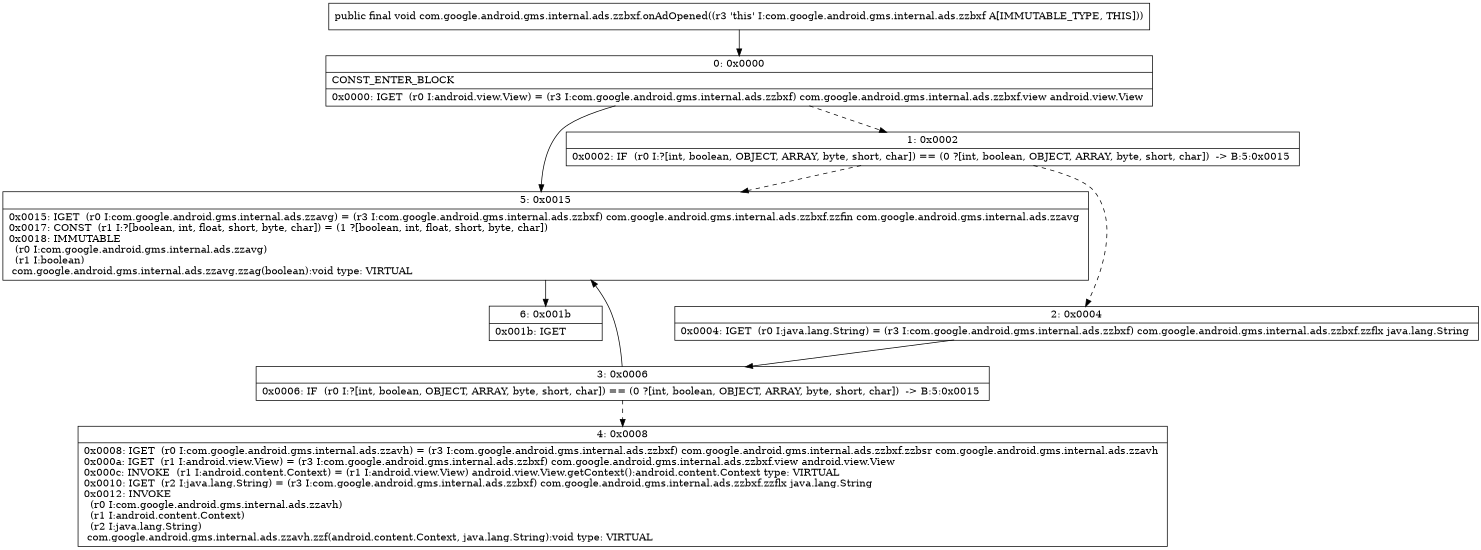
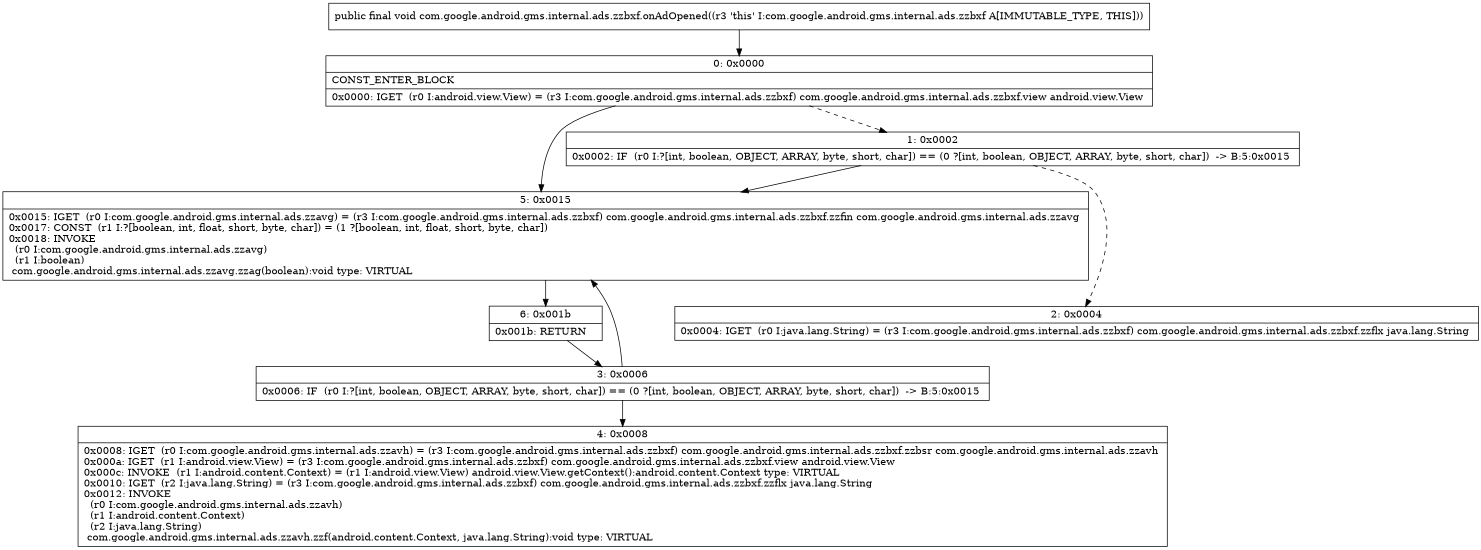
(805, 178) -> (805, 178)
(68, 239) -> (56, 239)
(535, 332) -> (546, 332)
(853, 353) -> (582, 351)
(623, 410) -> (623, 410)
